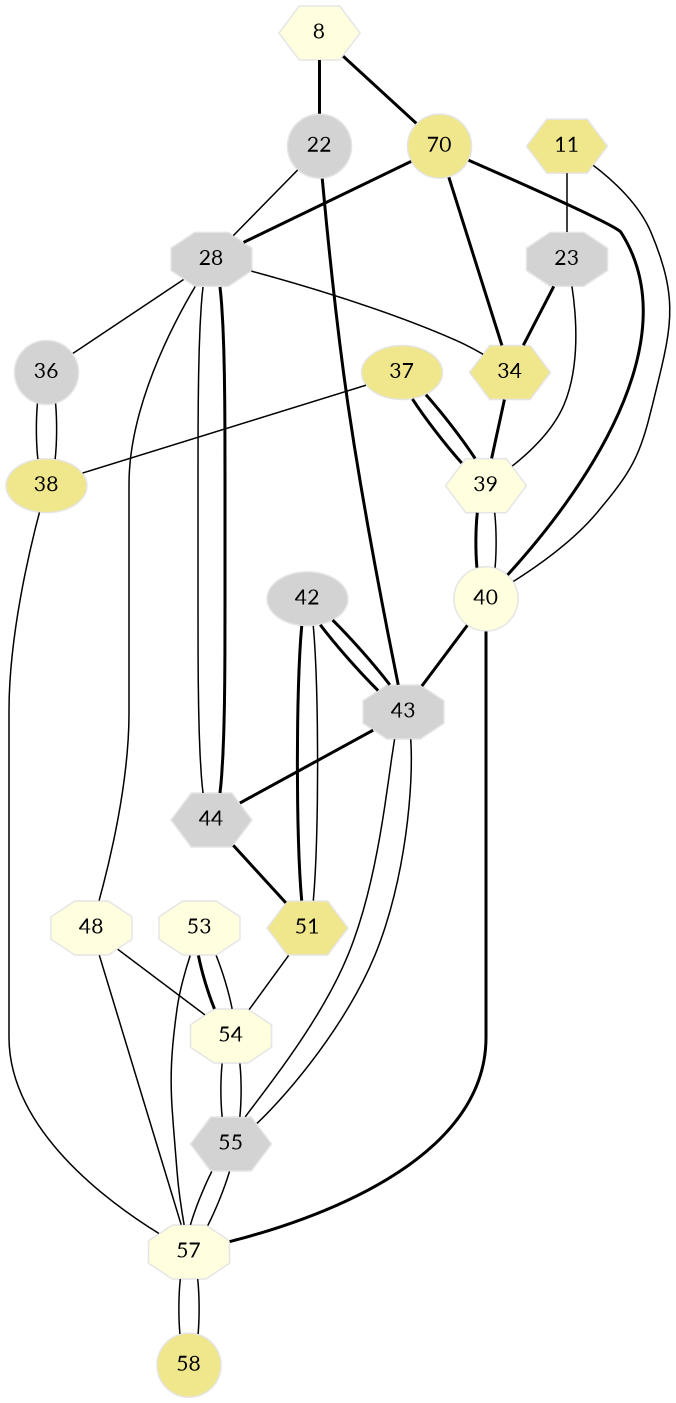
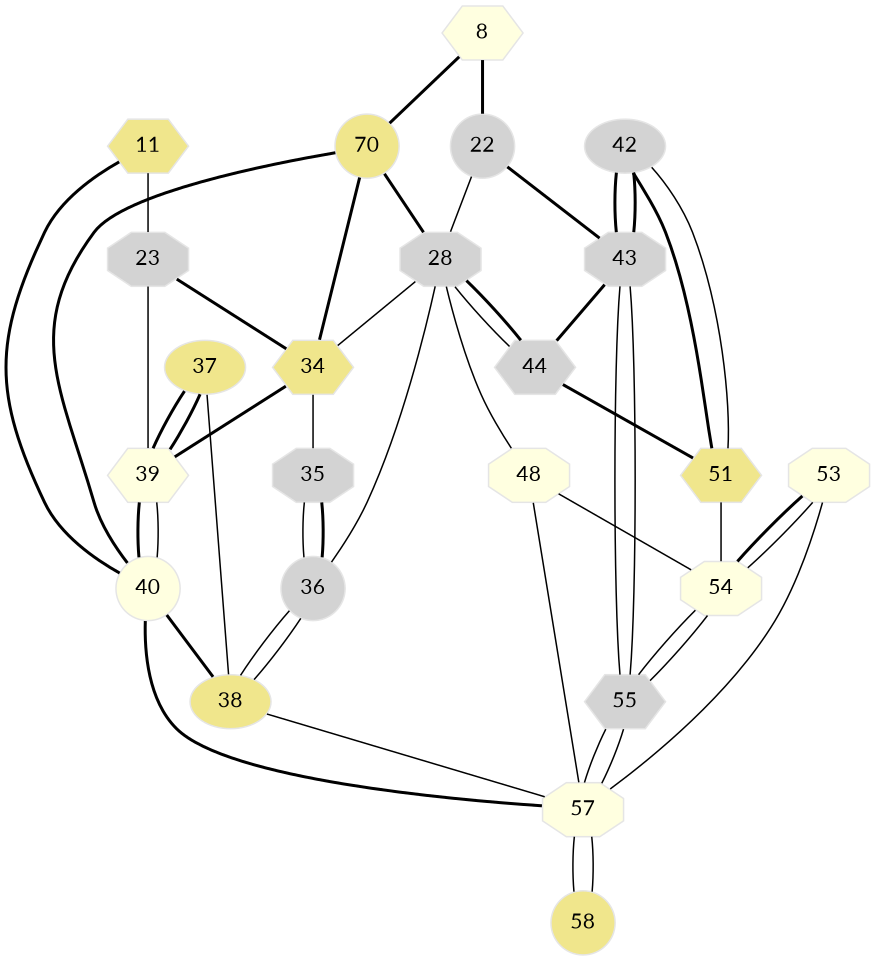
(657, 388) -> (6, 368)
none -> (313, 475)
(445, 656) -> (190, 646)
